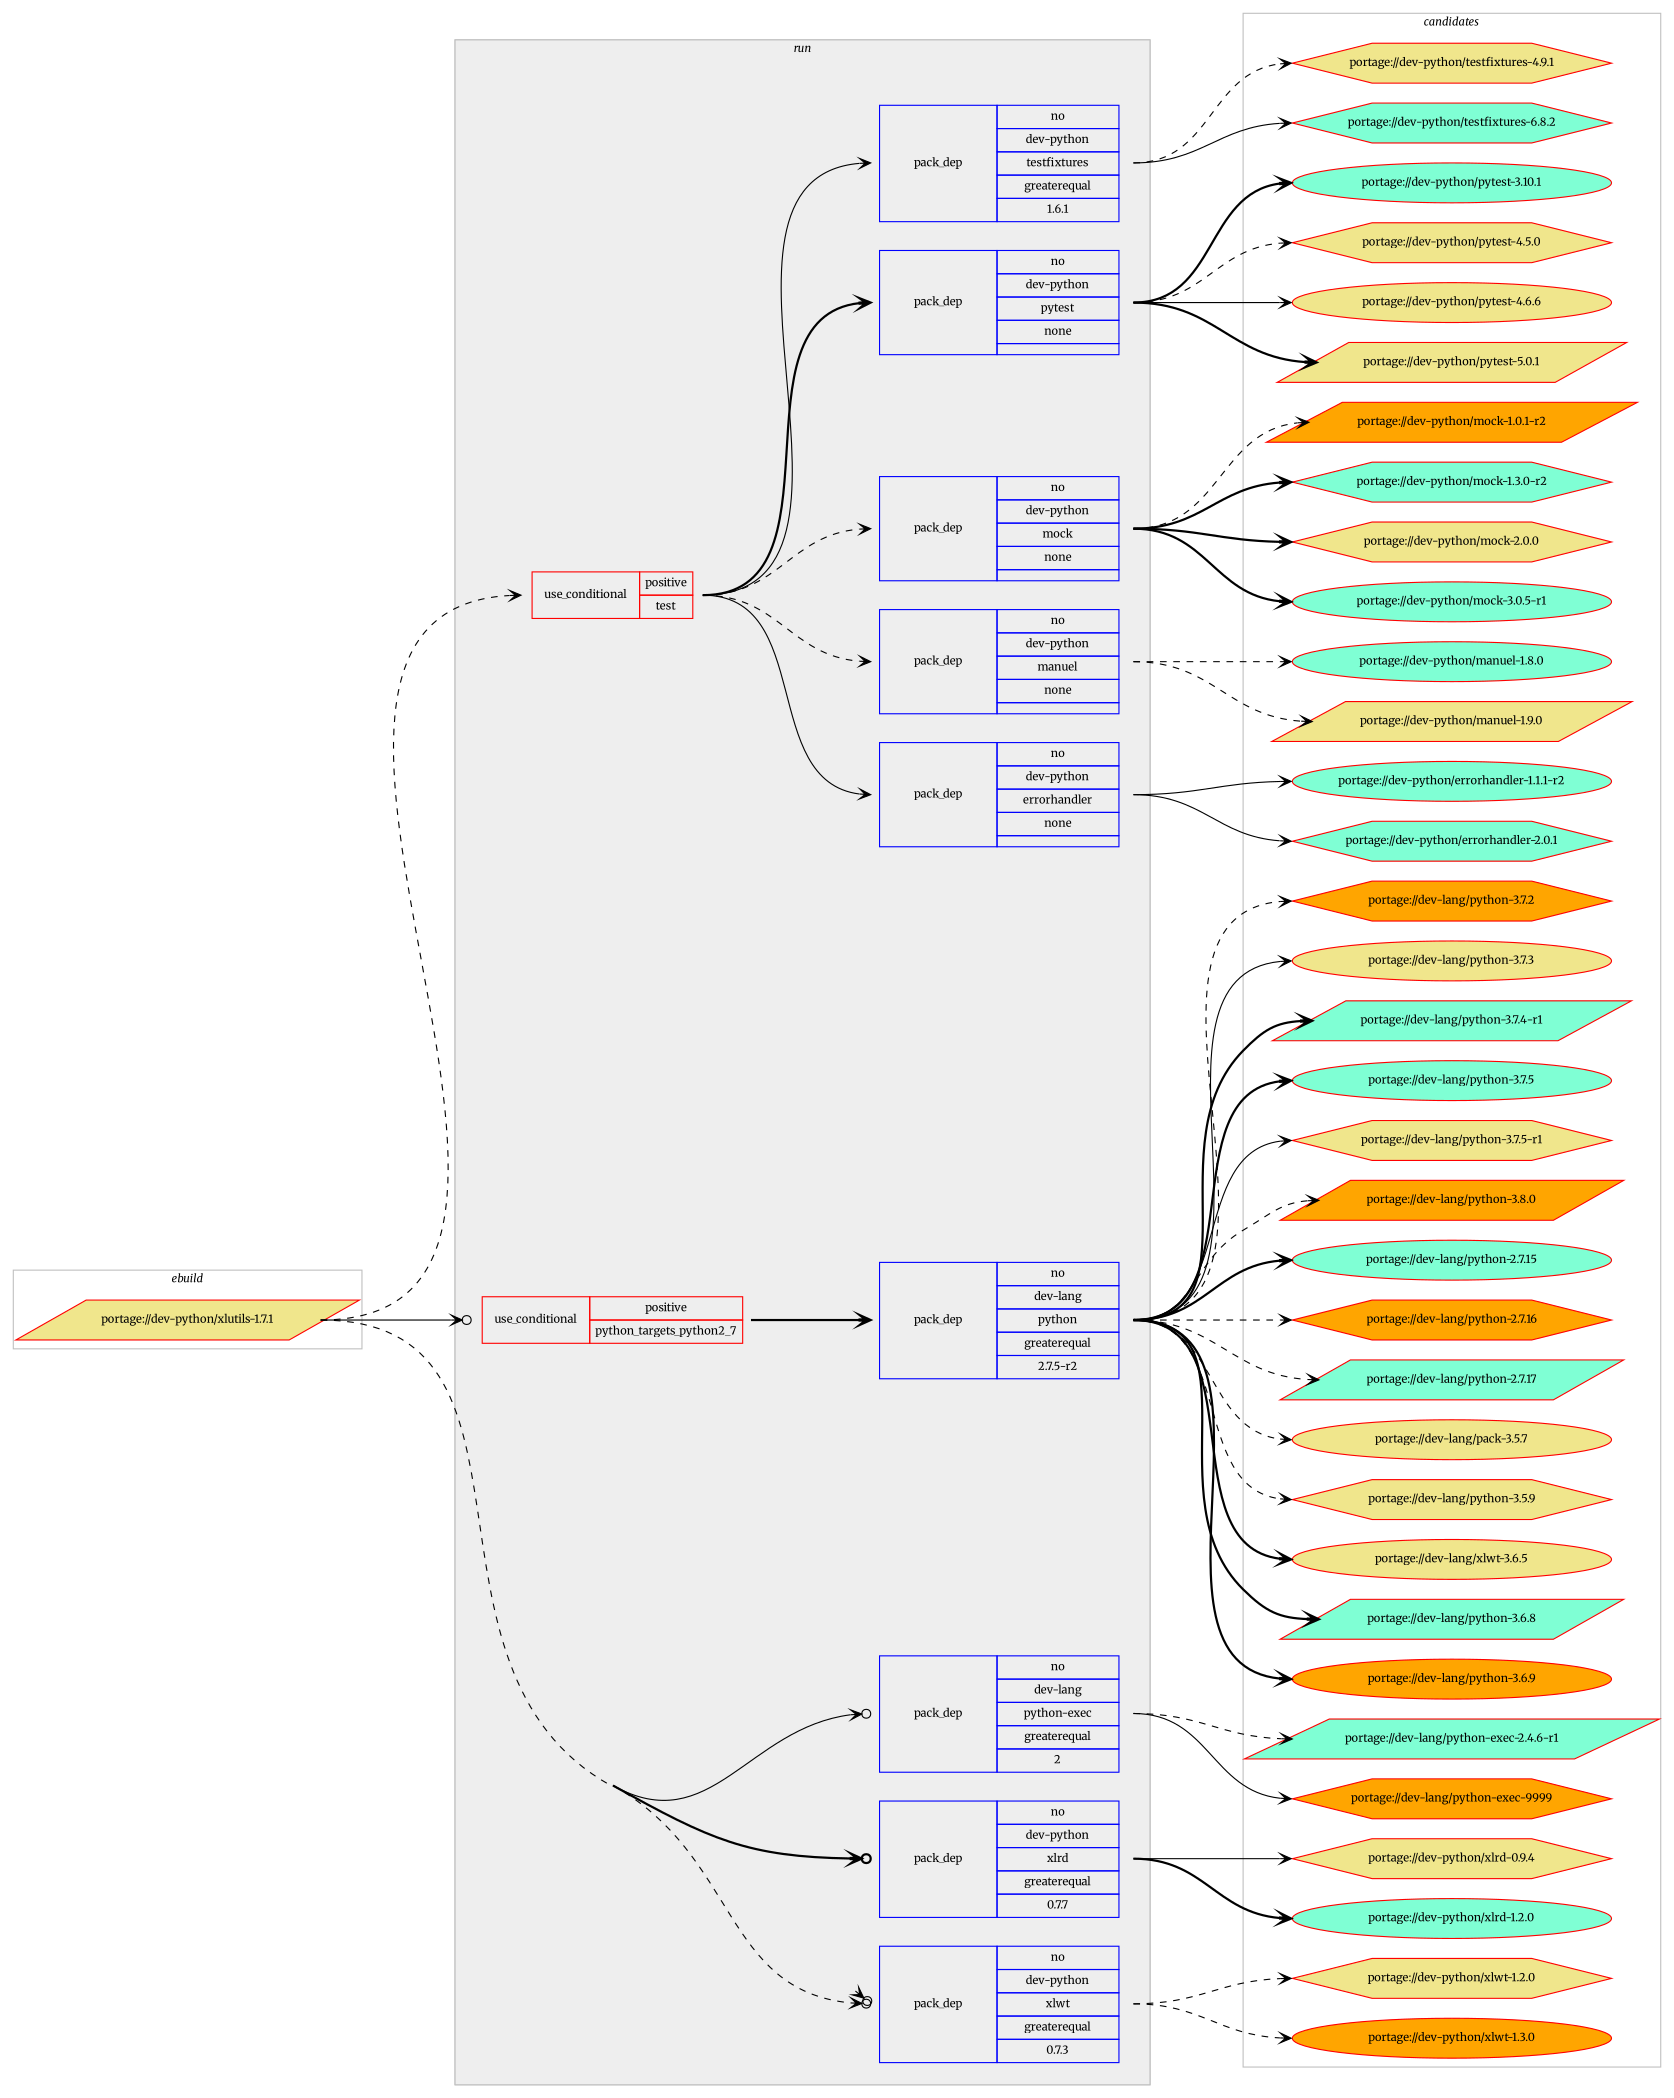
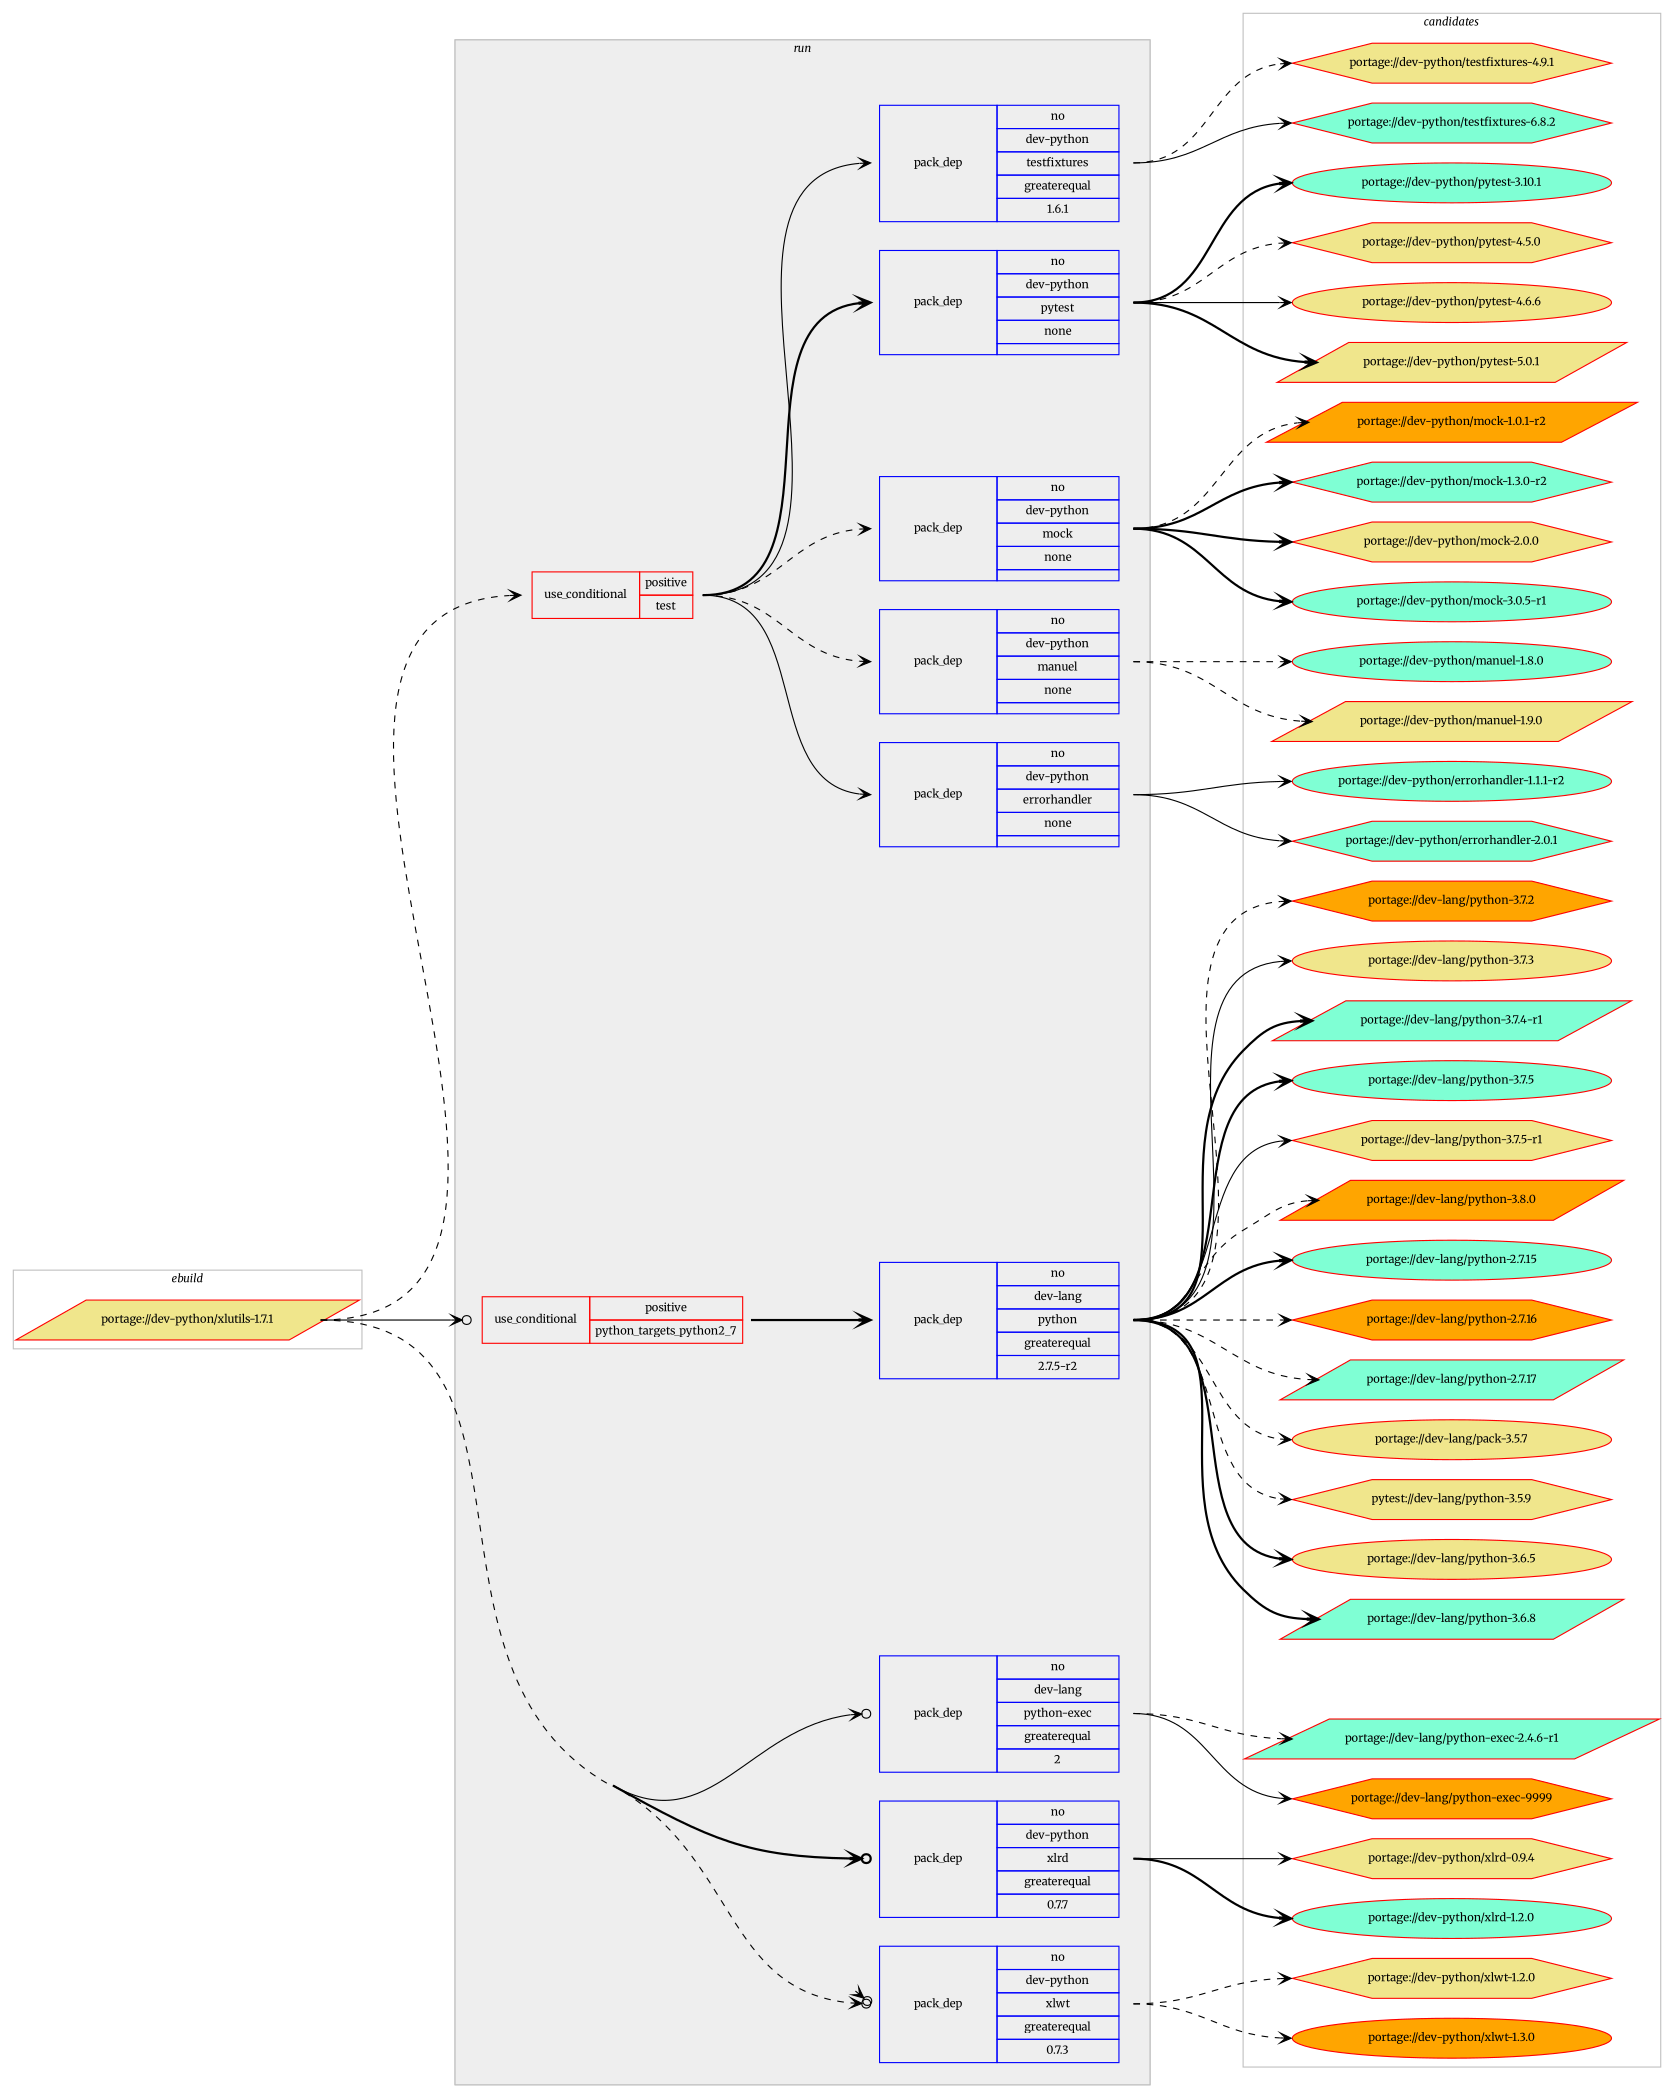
(1452, 1500) -> (1452, 1500)
(1452, 1559) -> (1452, 1559)
(1452, 1679) -> none
